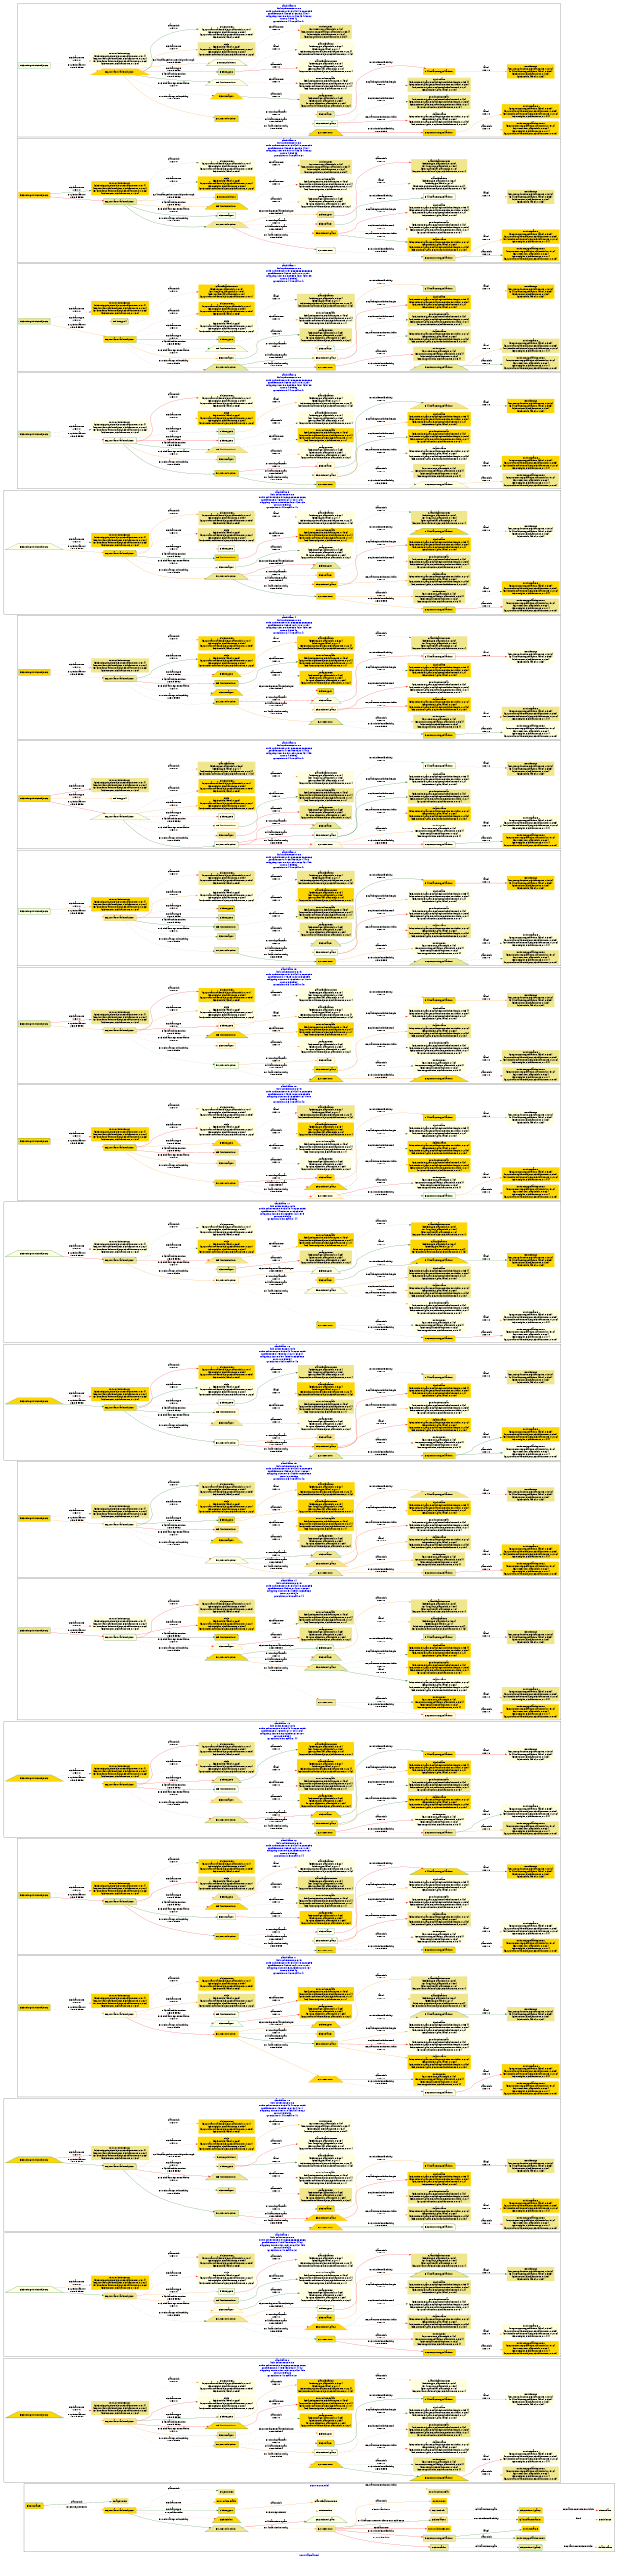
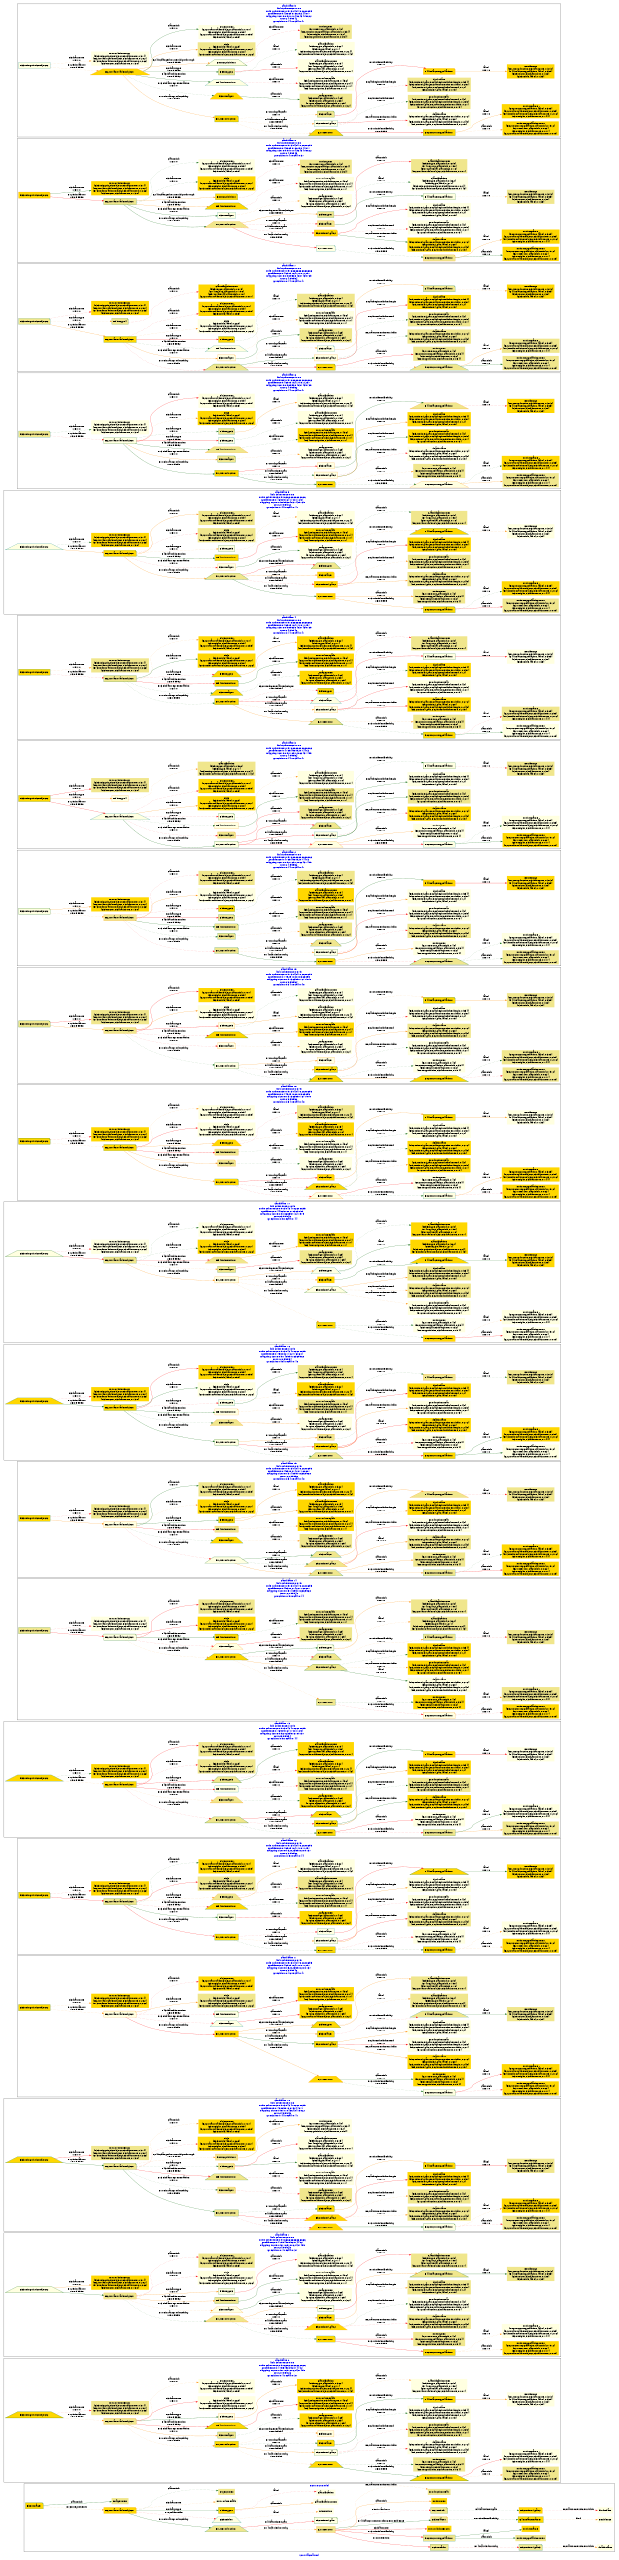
none -> (326, 2493)
(227, 2501) -> (227, 2501)
(326, 2501) -> (326, 2502)
(605, 2510) -> (605, 2510)
(276, 2512) -> (276, 2513)
(227, 2520) -> (227, 2520)
(326, 2520) -> (326, 2520)
(486, 2546) -> (486, 2546)
(578, 2546) -> (578, 2546)
